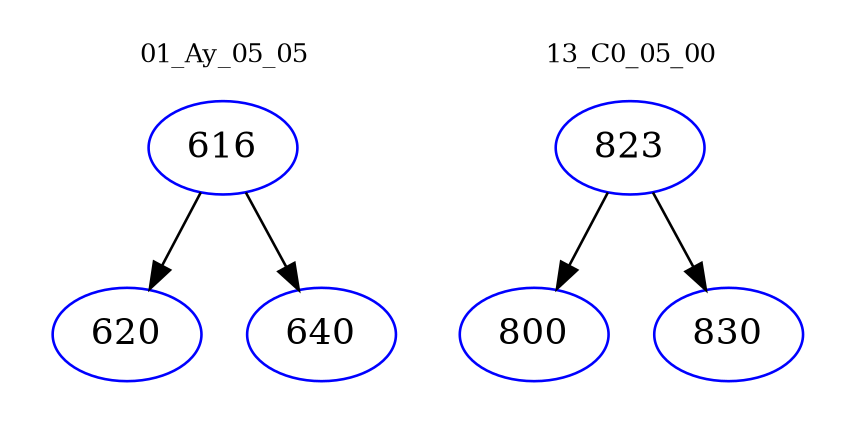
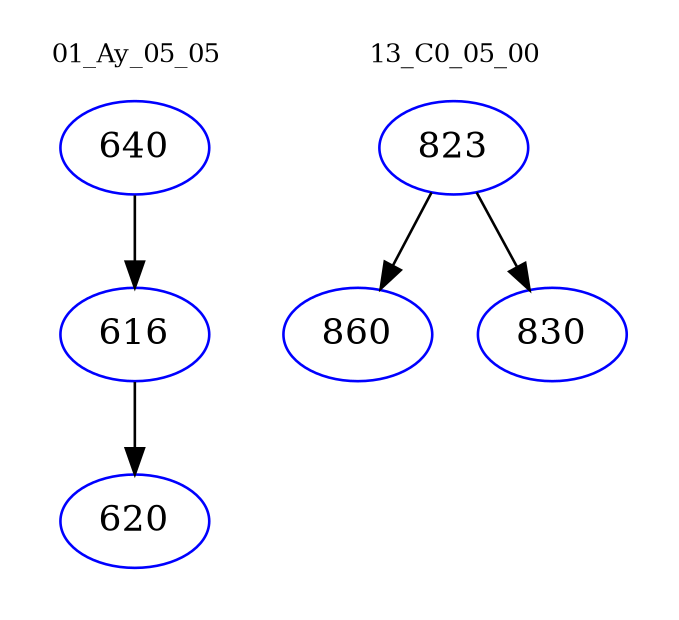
(266, 230) -> (135, 228)
(534, 335) -> (358, 335)
